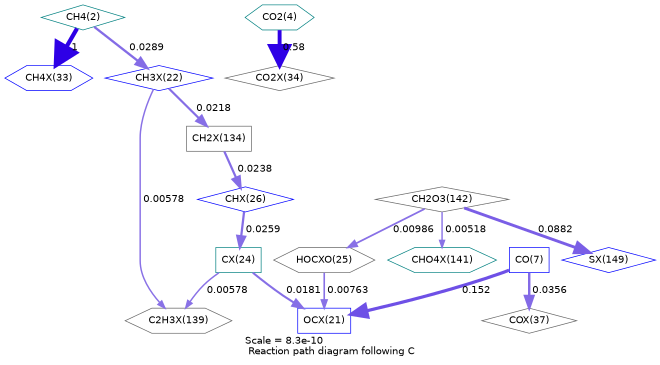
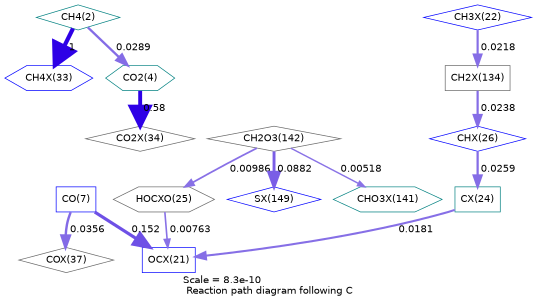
(116, 44) -> (103, 42)
(442, 260) -> (388, 199)
(179, 321) -> none
